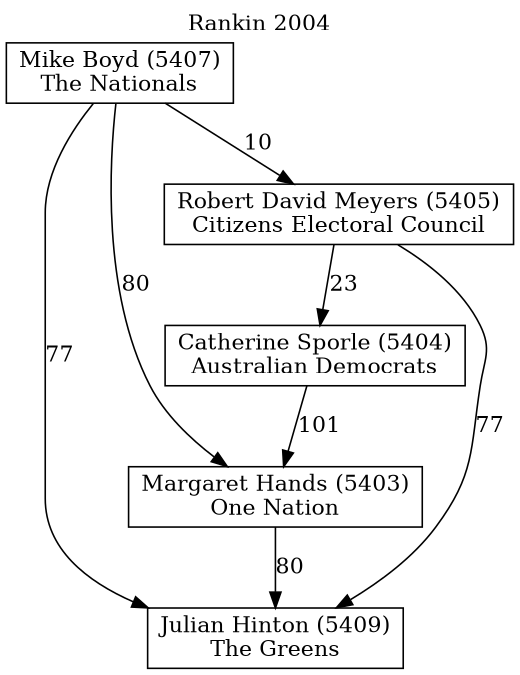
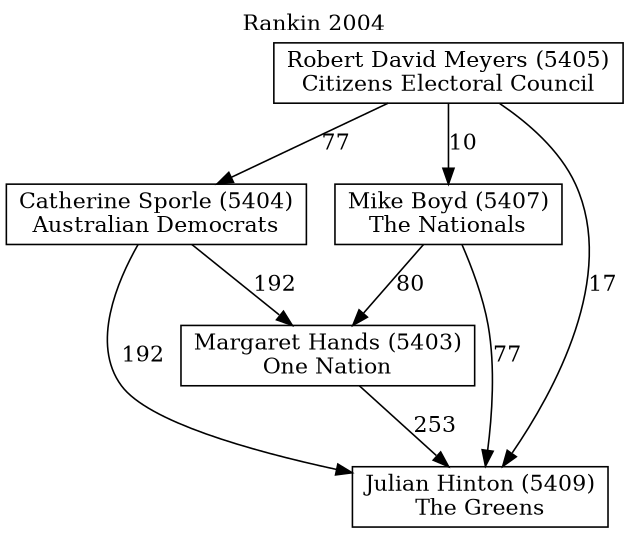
(223, 139) -> (448, 136)
(344, 285) -> (337, 144)
none -> (154, 411)
(320, 426) -> (275, 285)
(491, 426) -> (603, 285)
(291, 568) -> (436, 426)
